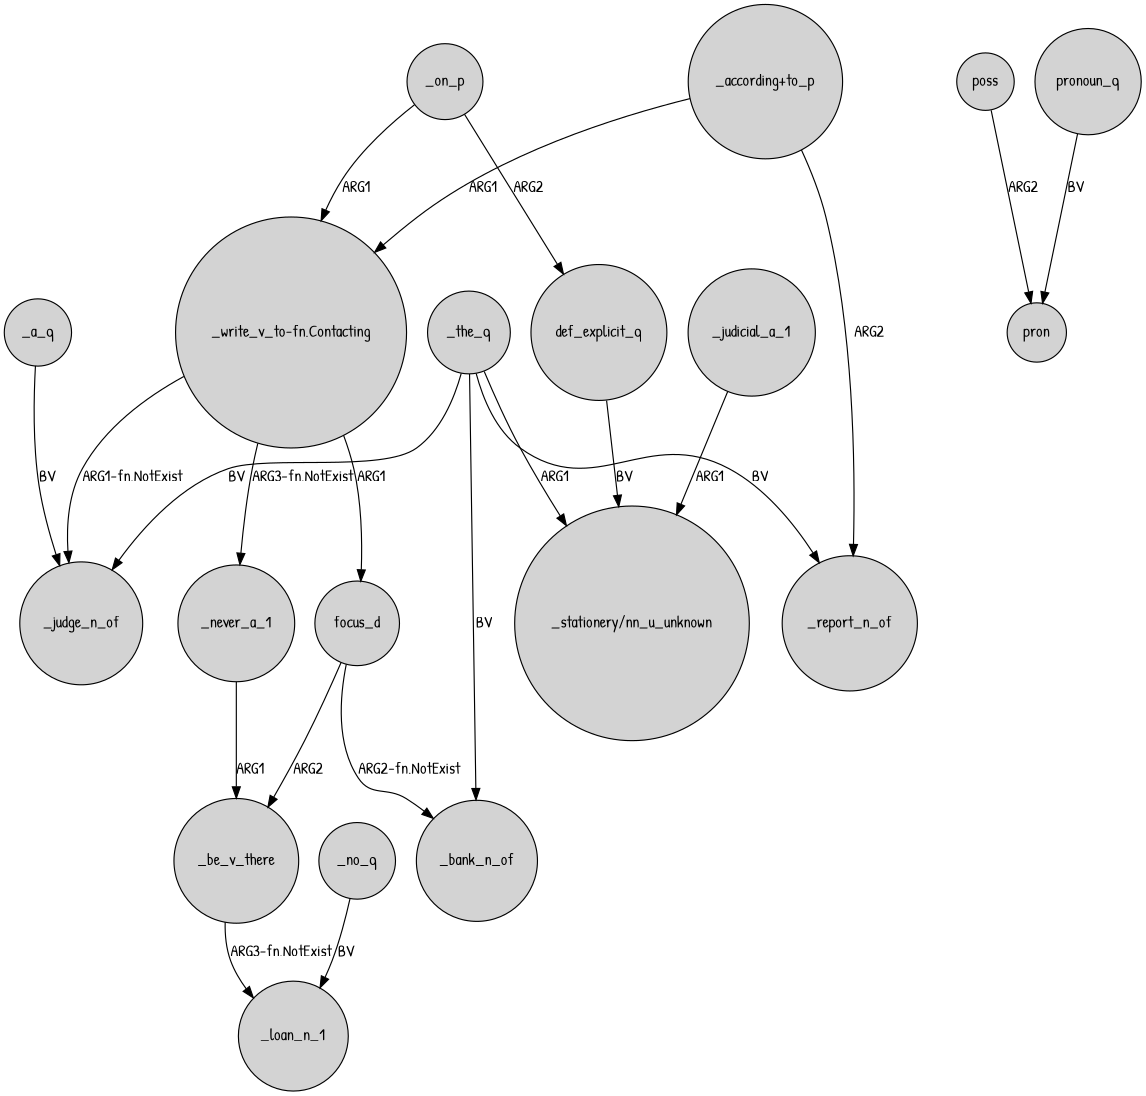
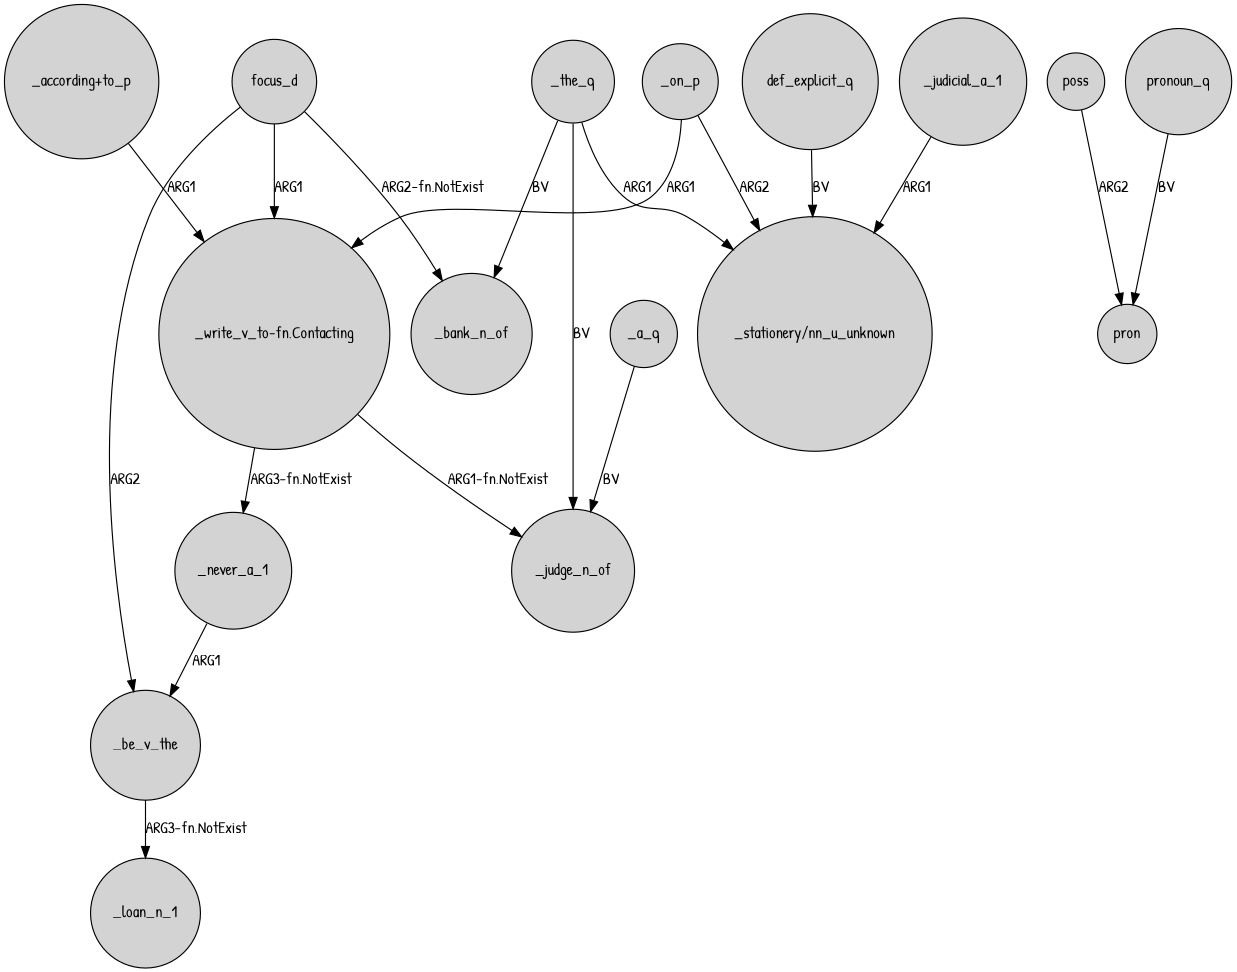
(511, 189) -> (726, 168)
(359, 502) -> (274, 165)
(850, 623) -> none
(236, 861) -> (145, 745)
(357, 861) -> none
